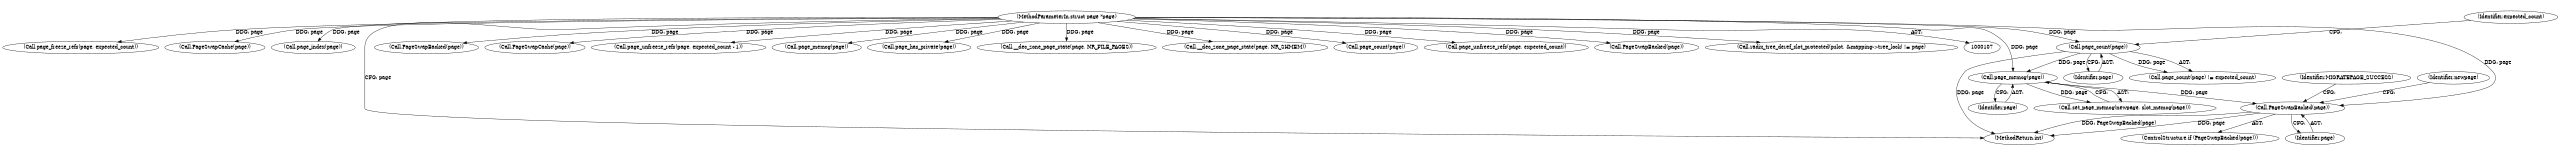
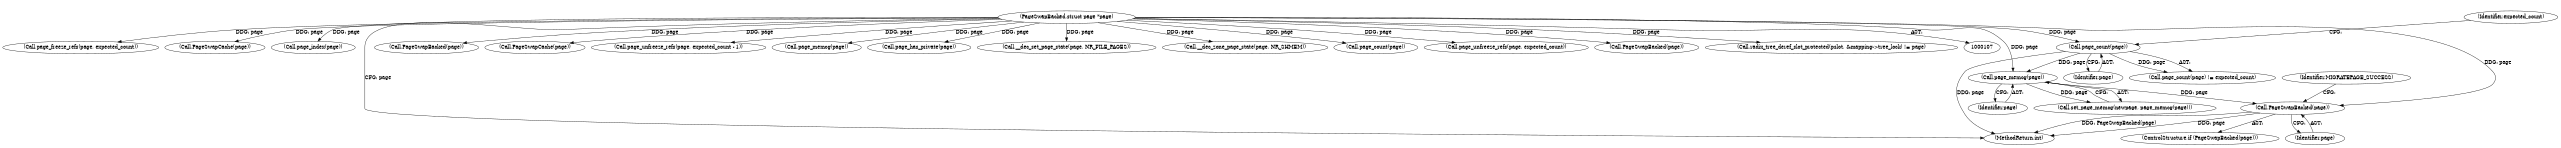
(1067, 17) -> (1067, 17)
(1067, 48) -> (1067, 48)
(2453, 78) -> none
(2125, 108) -> (2125, 108)
